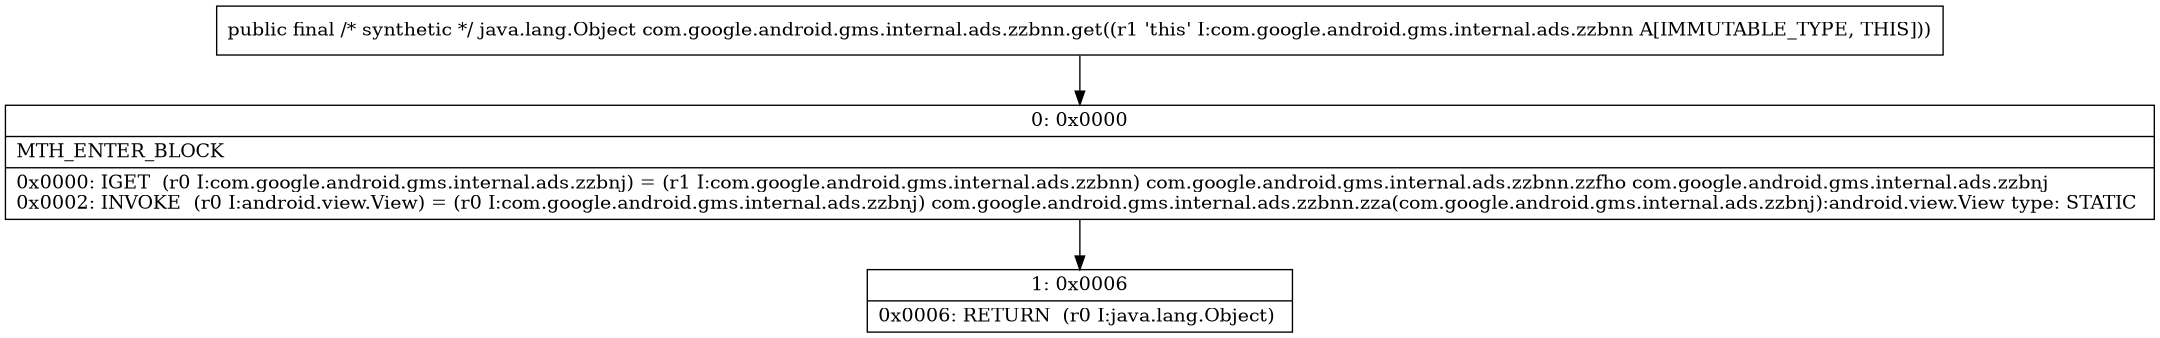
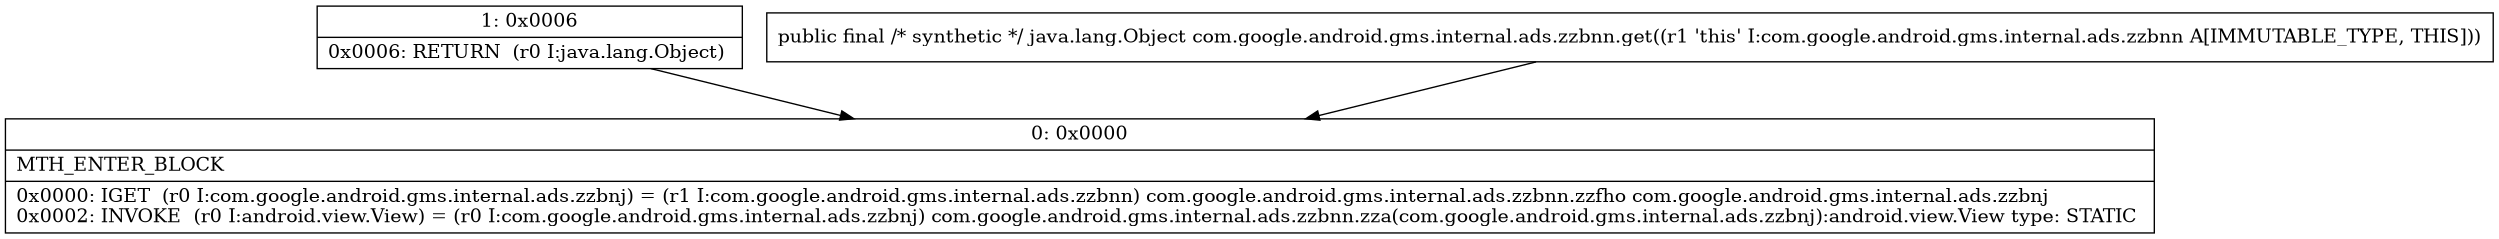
(1080, 238) -> (746, 92)
